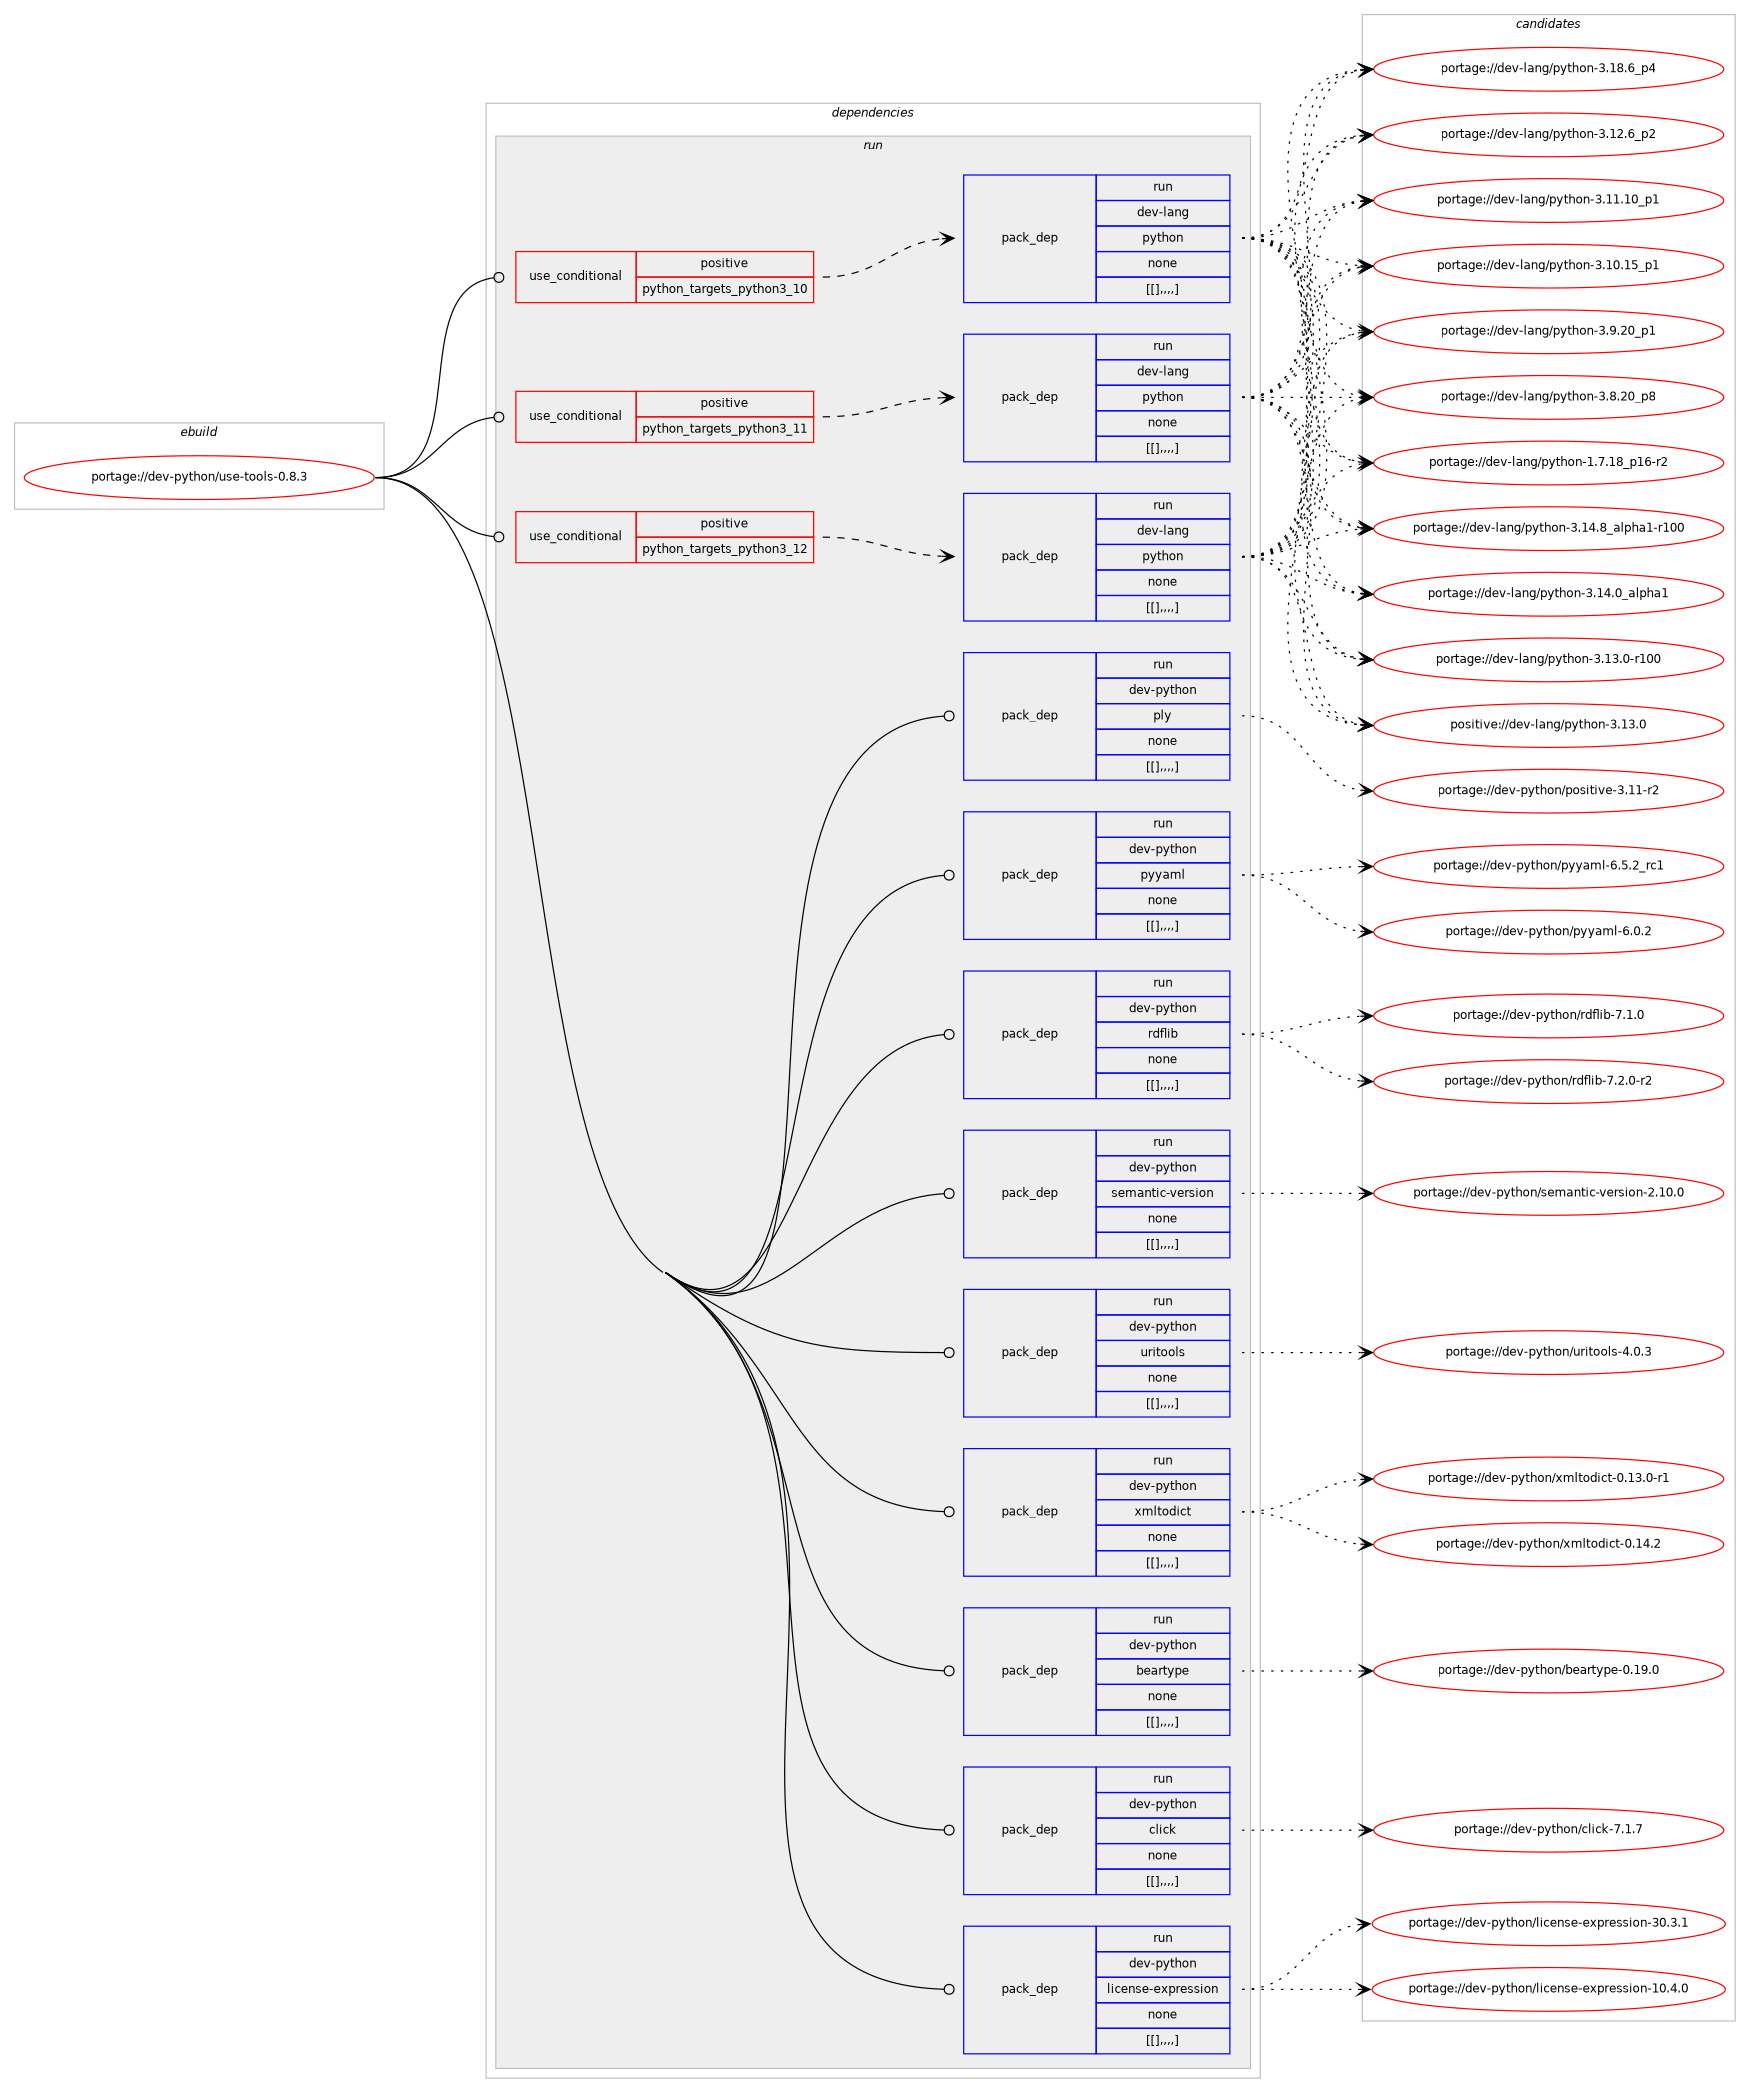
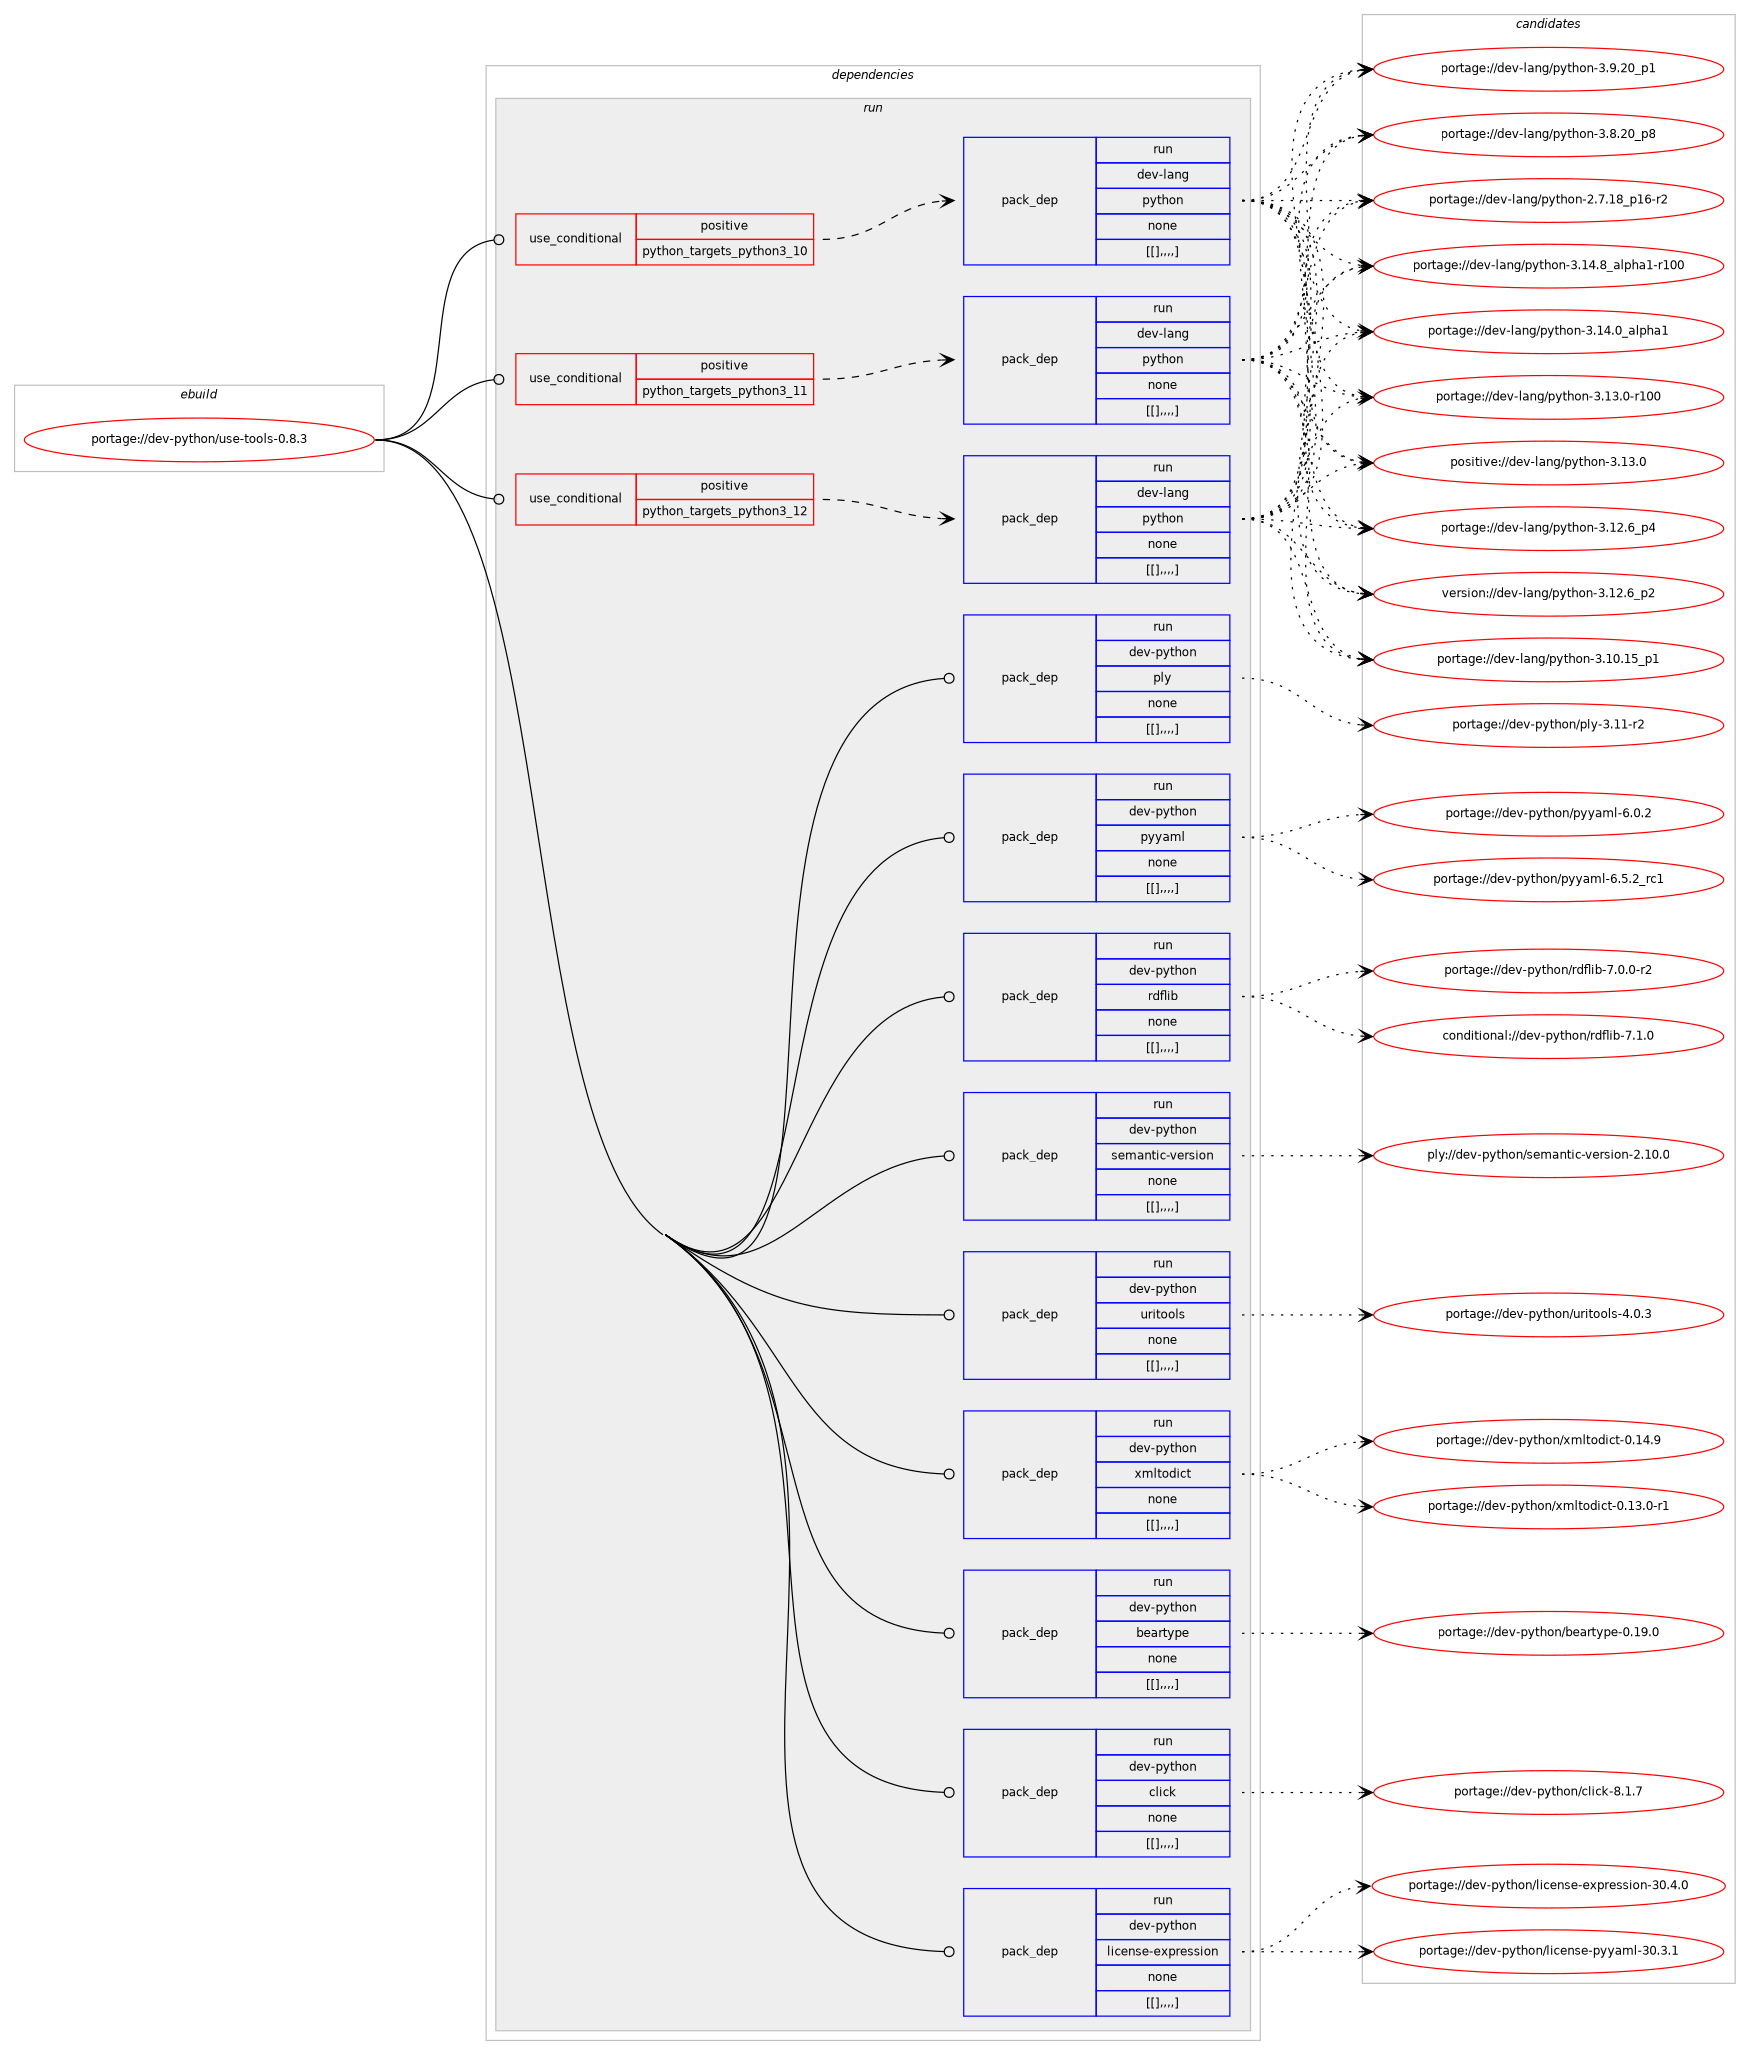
(1549, 69) -> (1549, 529)
(1549, 135) -> (1549, 594)
(1549, 201) -> none
(1549, 463) -> (1549, 201)
(1549, 791) -> (1549, 726)
(1549, 1016) -> (1549, 1037)
(1549, 1082) -> (1549, 971)
(1549, 1193) -> (1549, 1156)
(1549, 1545) -> (1549, 1441)
(1549, 1830) -> (1549, 1793)
(1549, 1924) -> (1549, 1952)
(1549, 1989) -> (1549, 1886)
